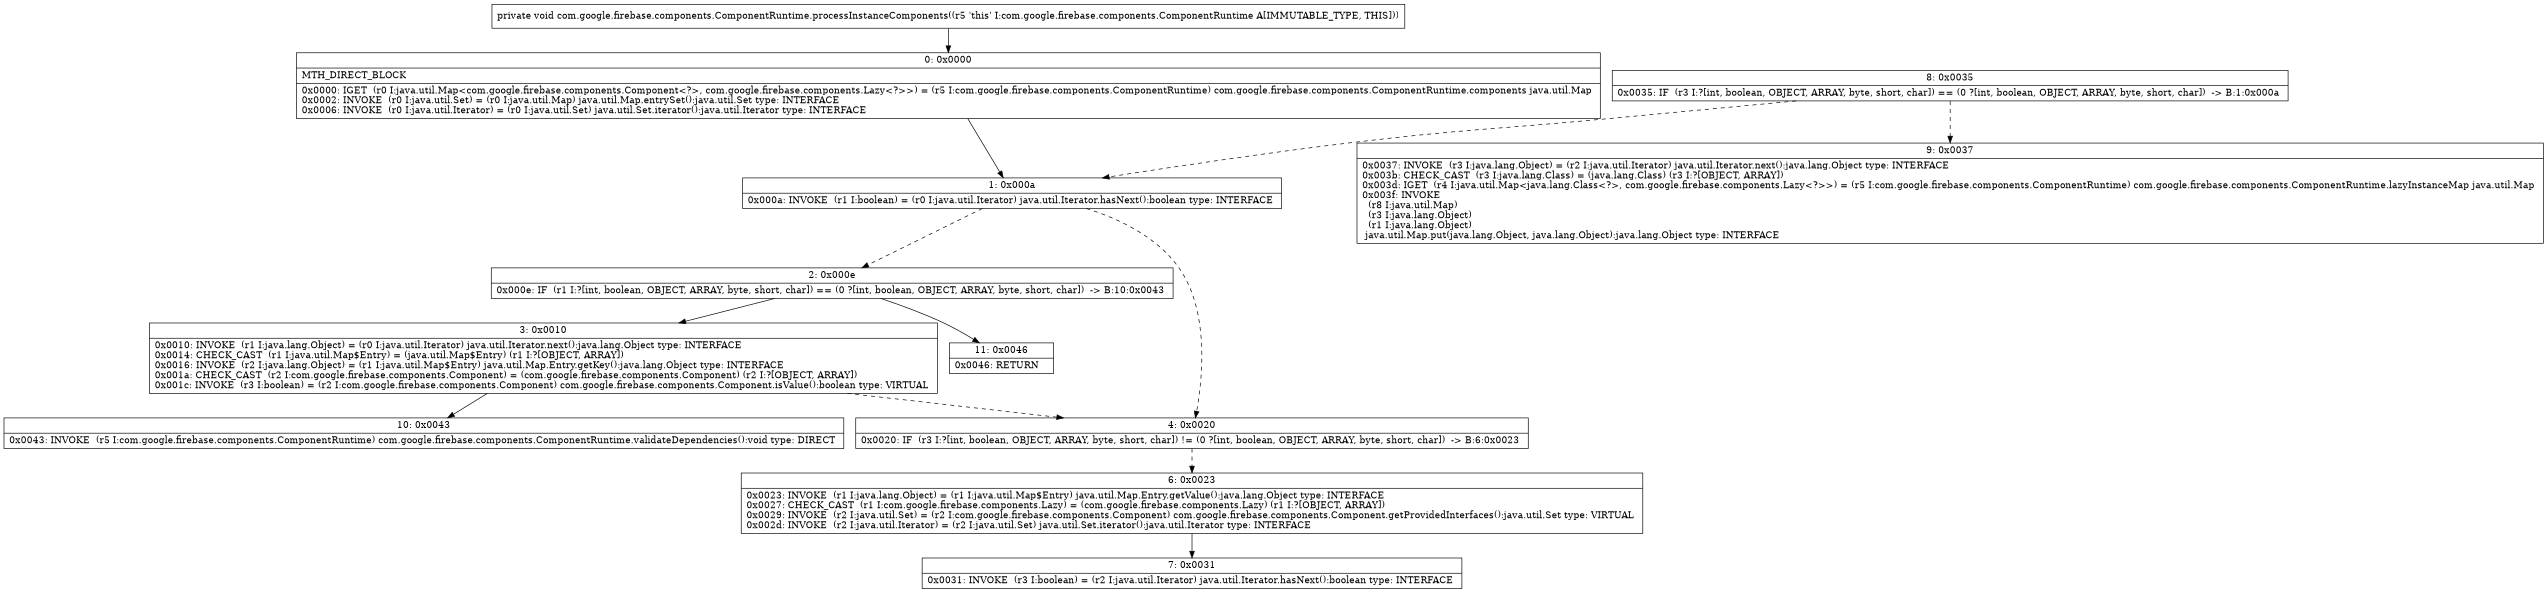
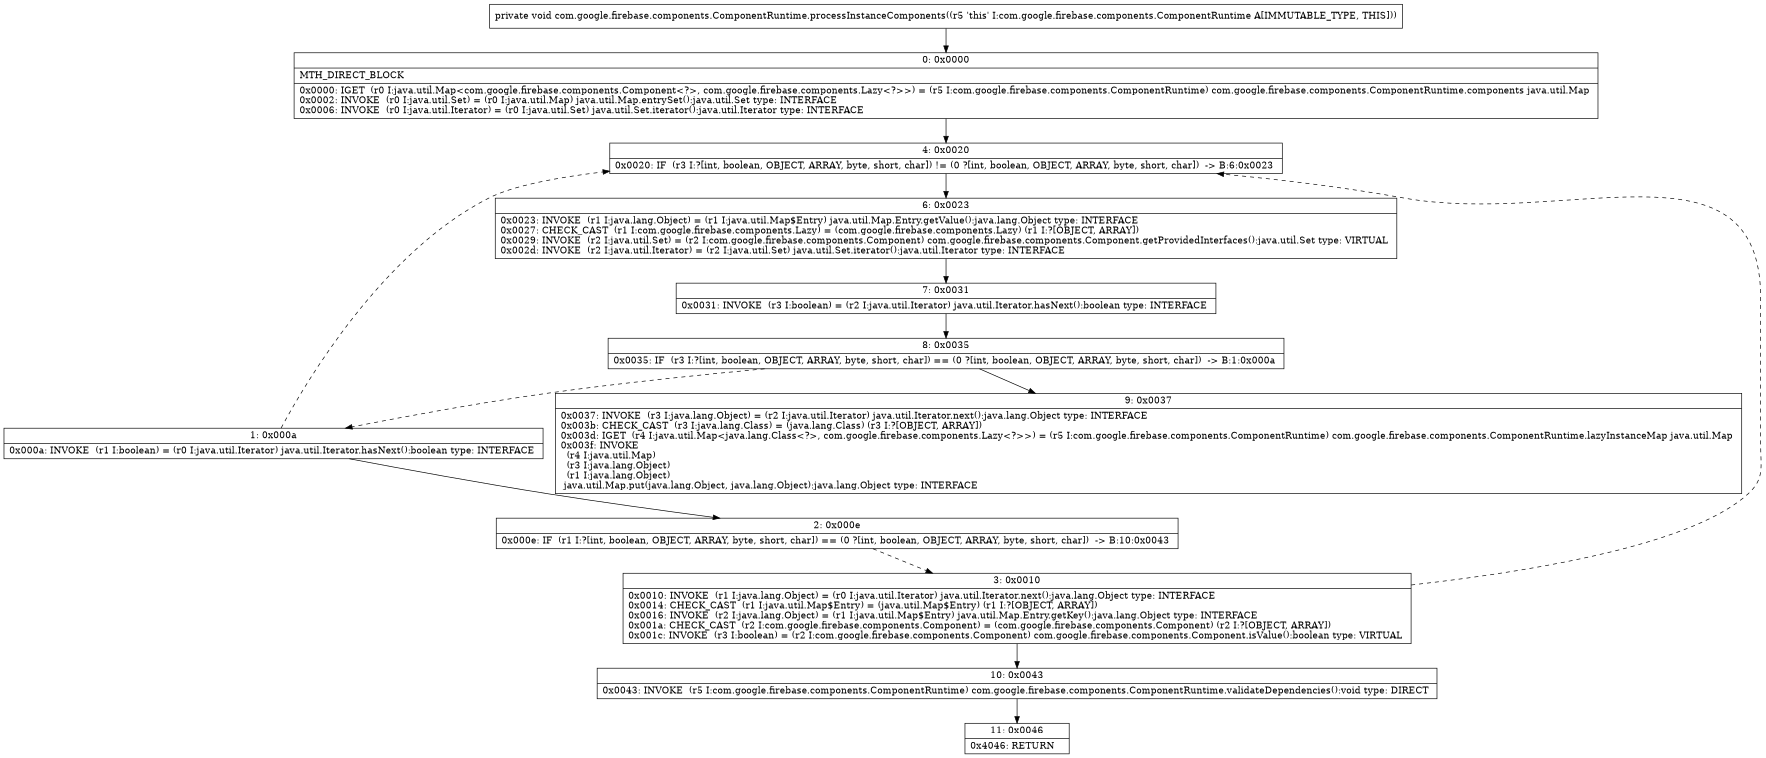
(1950, 119) -> (1004, 380)
(984, 145) -> (946, 127)
(1410, 205) -> (608, 456)
(925, 237) -> (531, 491)
(730, 310) -> (900, 560)
(928, 316) -> (1017, 708)
none -> (946, 323)
(1001, 365) -> (1017, 746)
(1192, 457) -> (946, 183)
